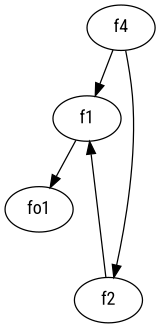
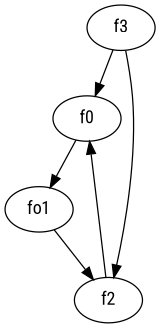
(121, 28) -> (121, 28)
(87, 119) -> (87, 119)
none -> (70, 250)
